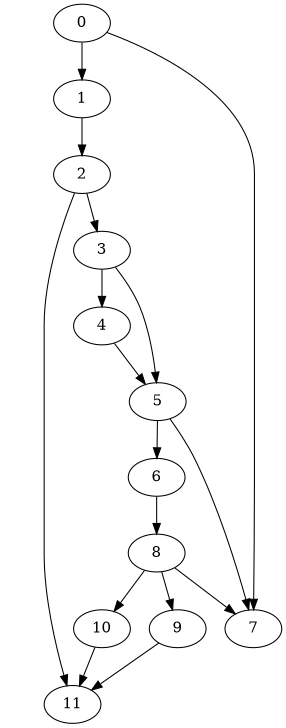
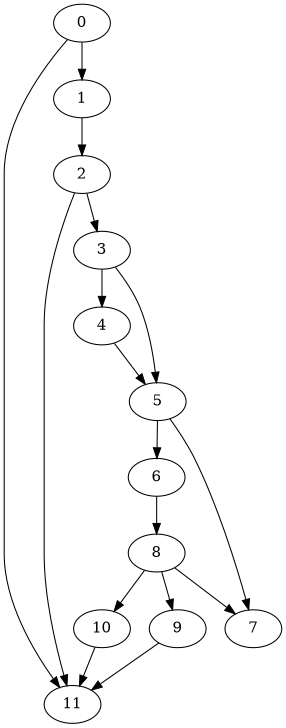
(254, 278) -> (4, 356)
